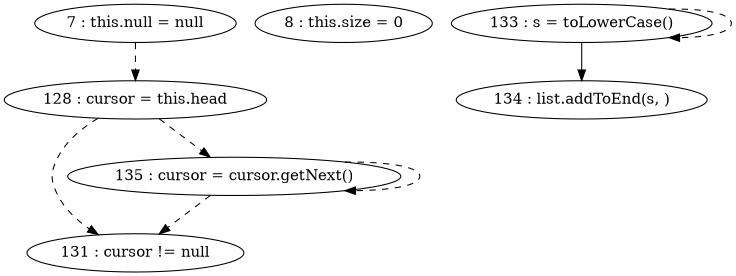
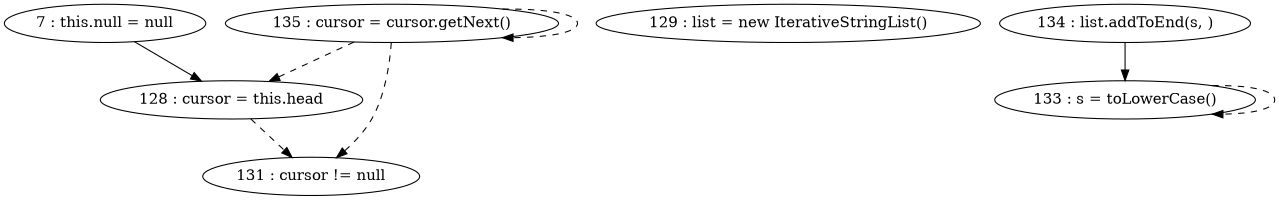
(344, 23) -> none
none -> (788, 23)
(135, 56) -> (163, 59)
(582, 56) -> (1125, 56)
(180, 135) -> (316, 59)
